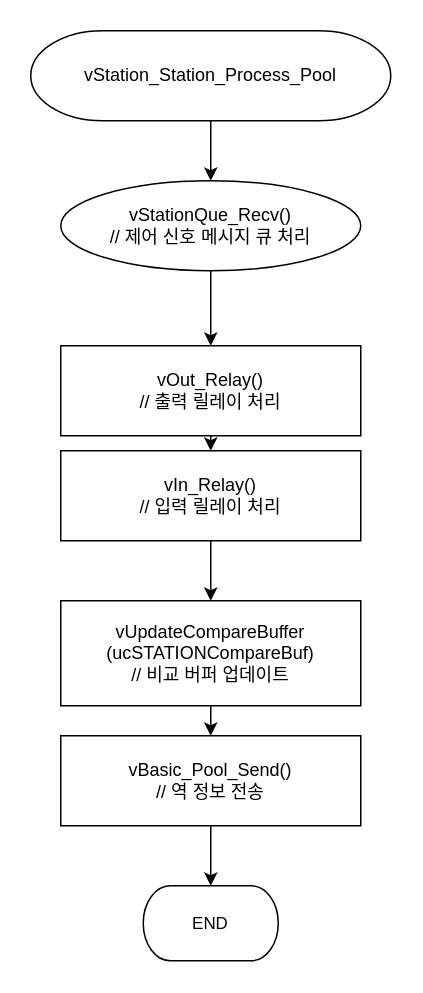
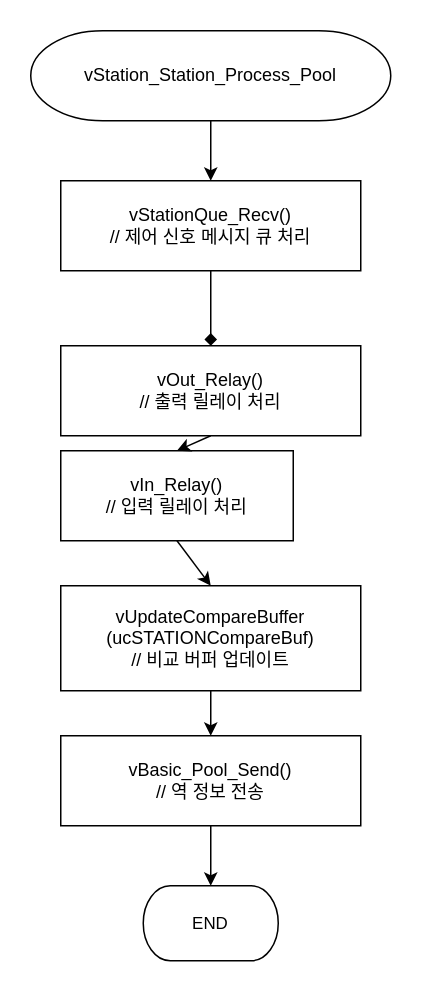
(211, 226) -> (211, 226)
(211, 334) -> (211, 333)
(211, 496) -> (177, 496)
(211, 653) -> (211, 638)
